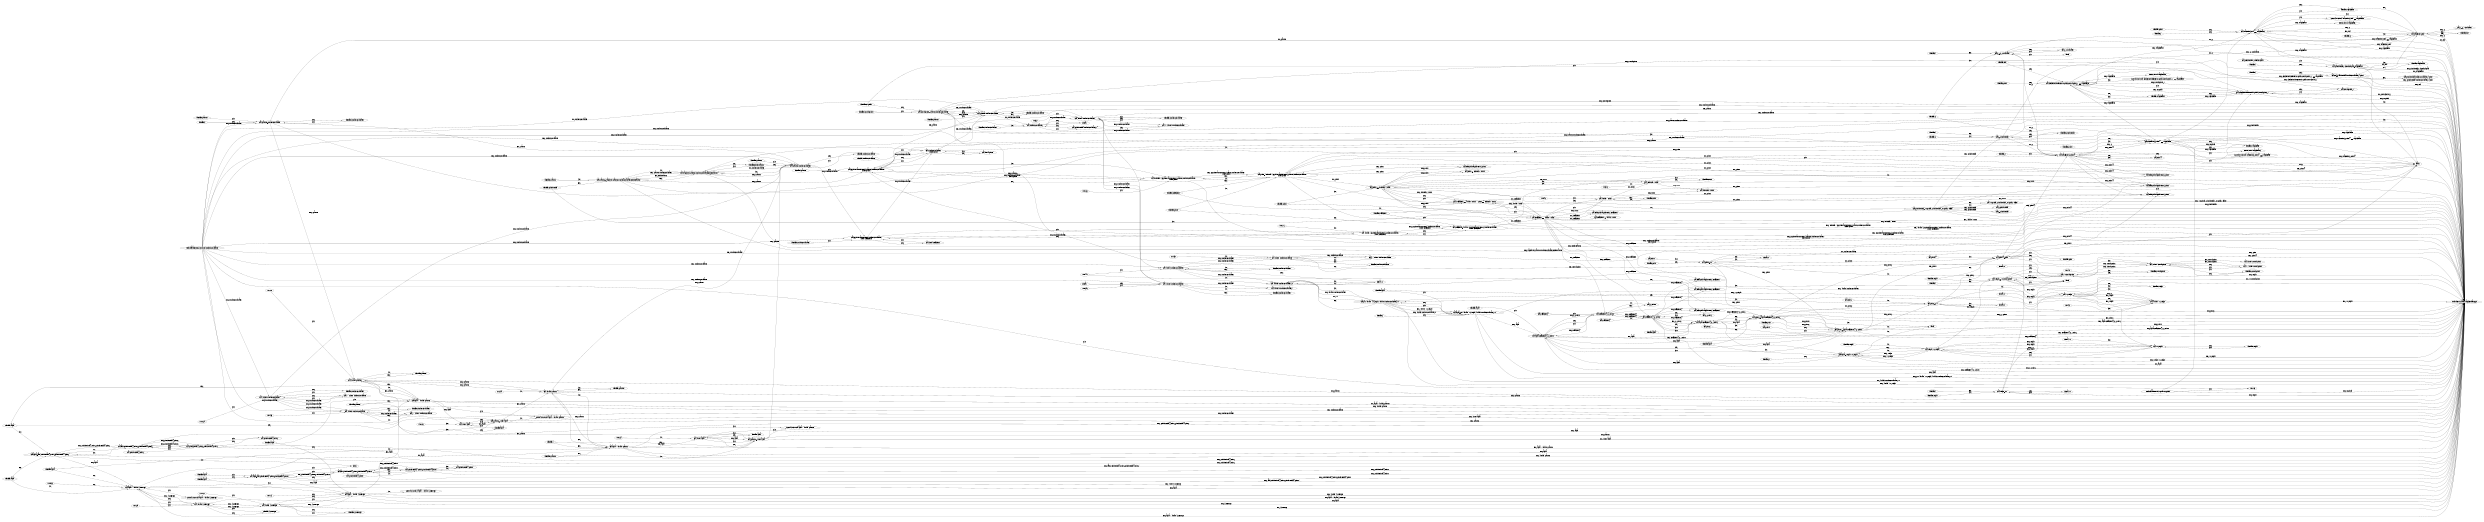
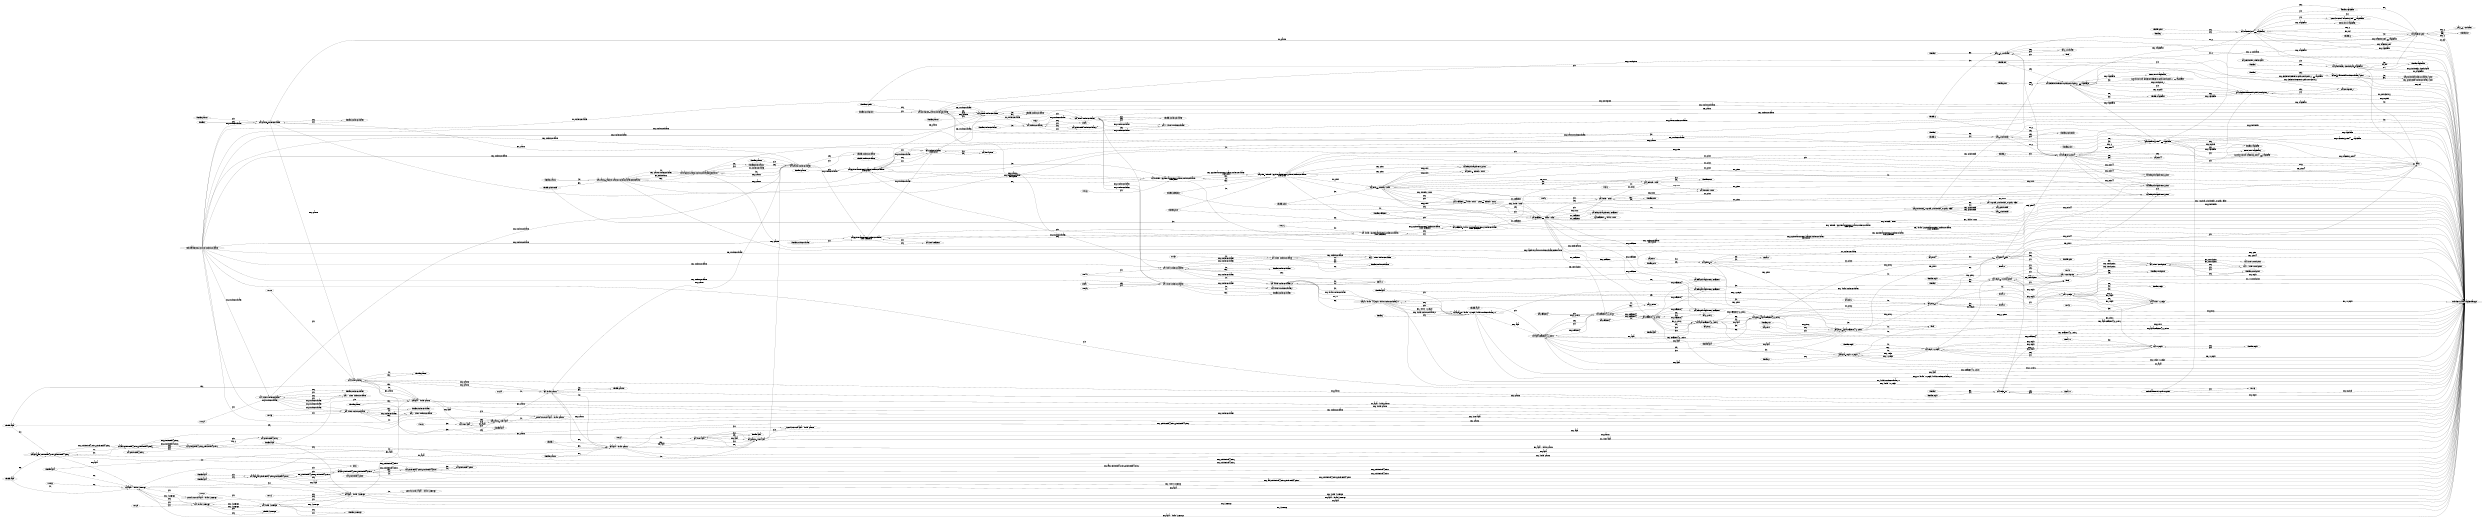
none -> (2384, 77)
(1380, 187) -> (1380, 187)
(1807, 323) -> none
(234, 442) -> (234, 442)
